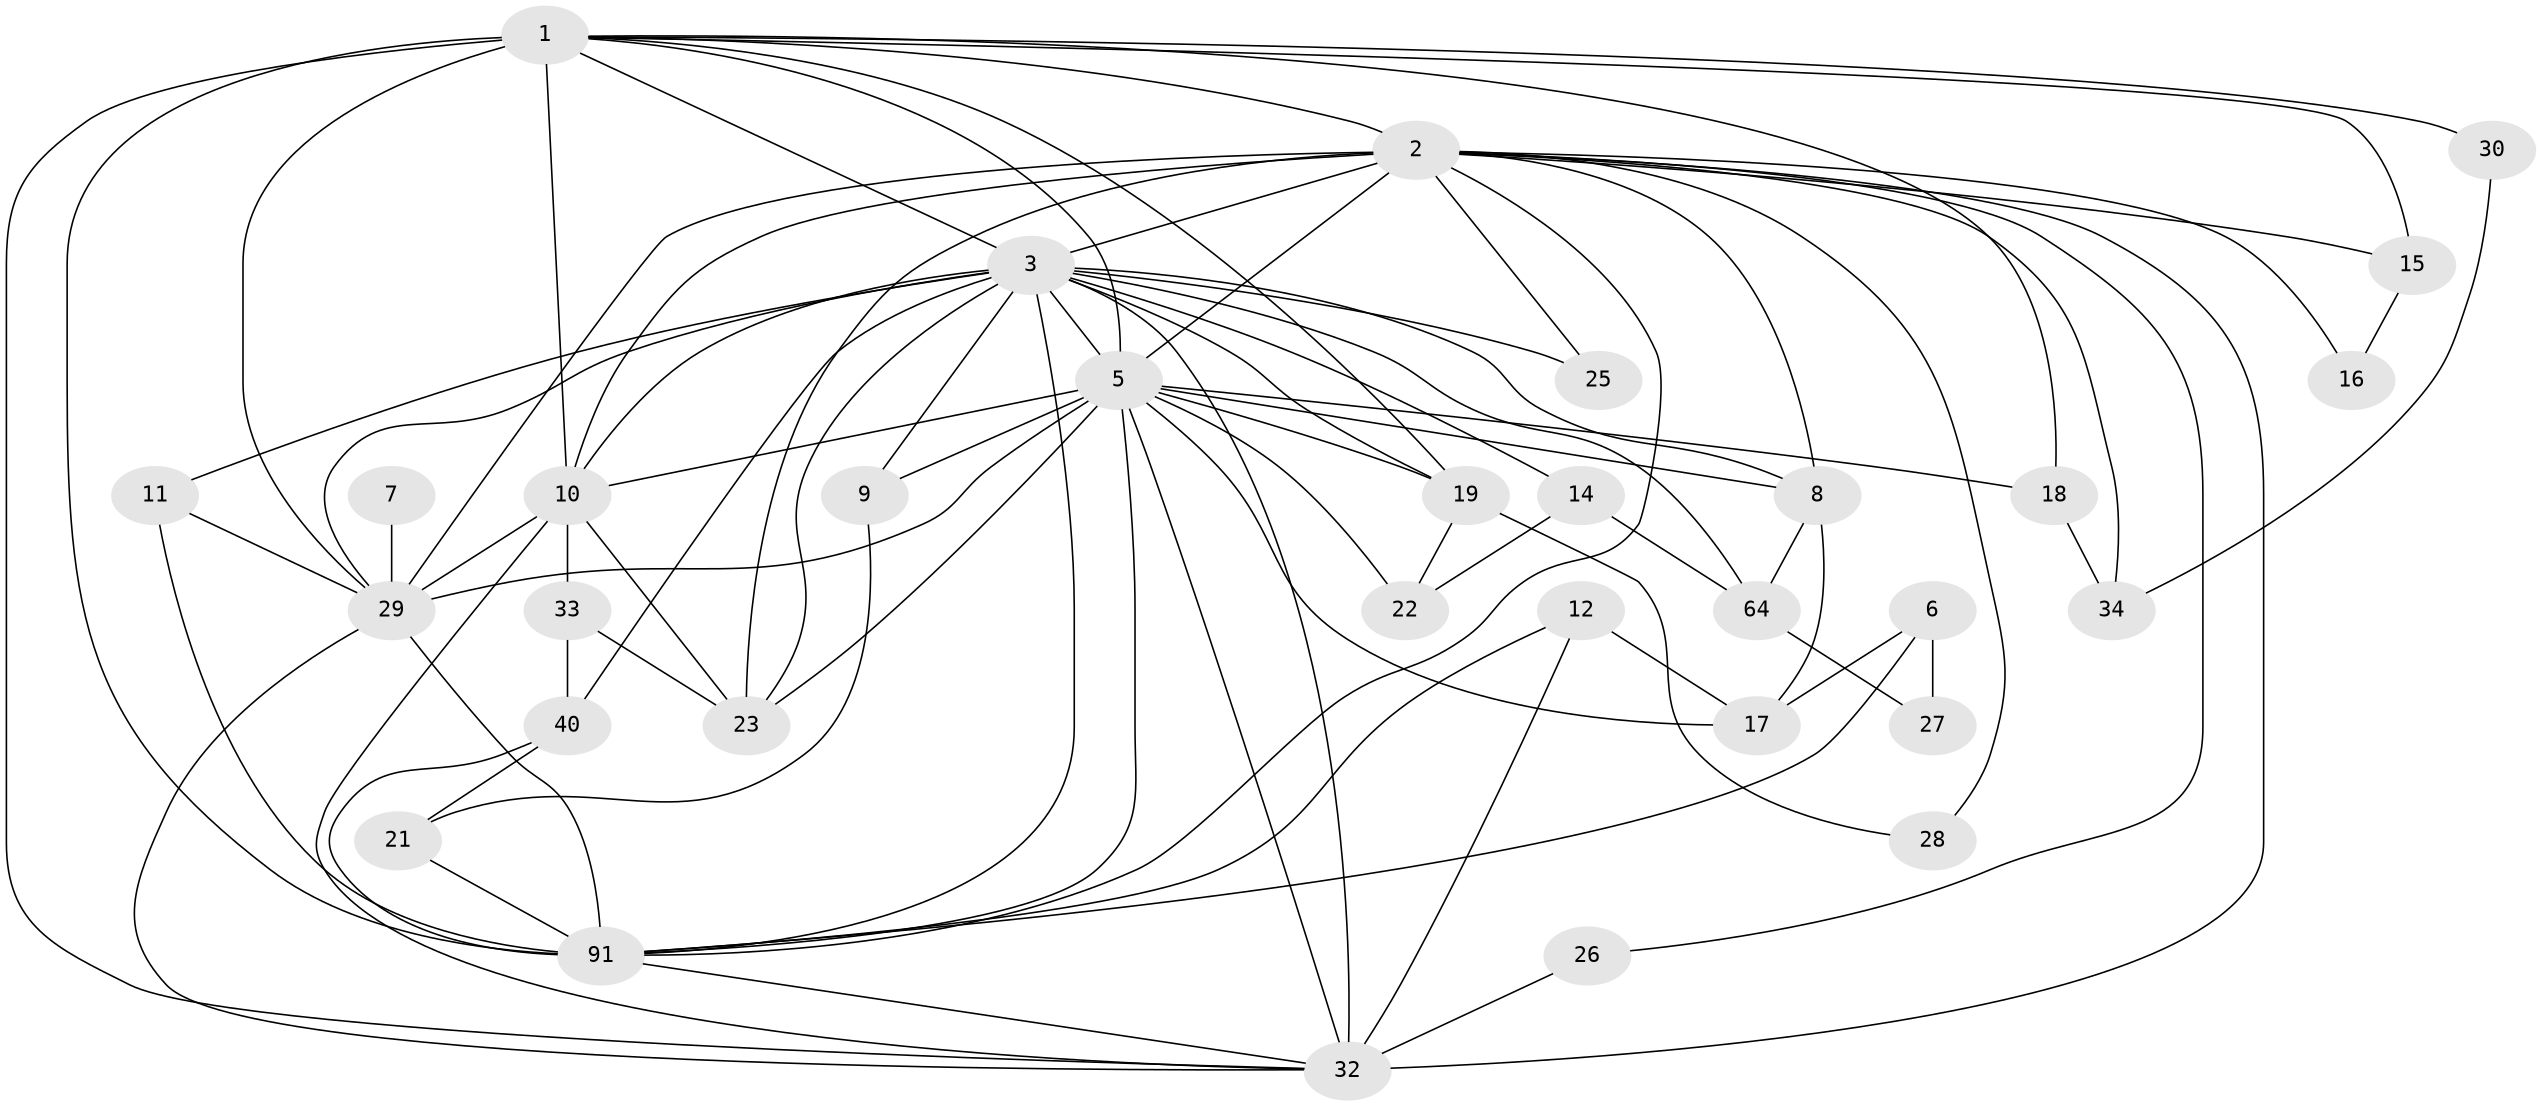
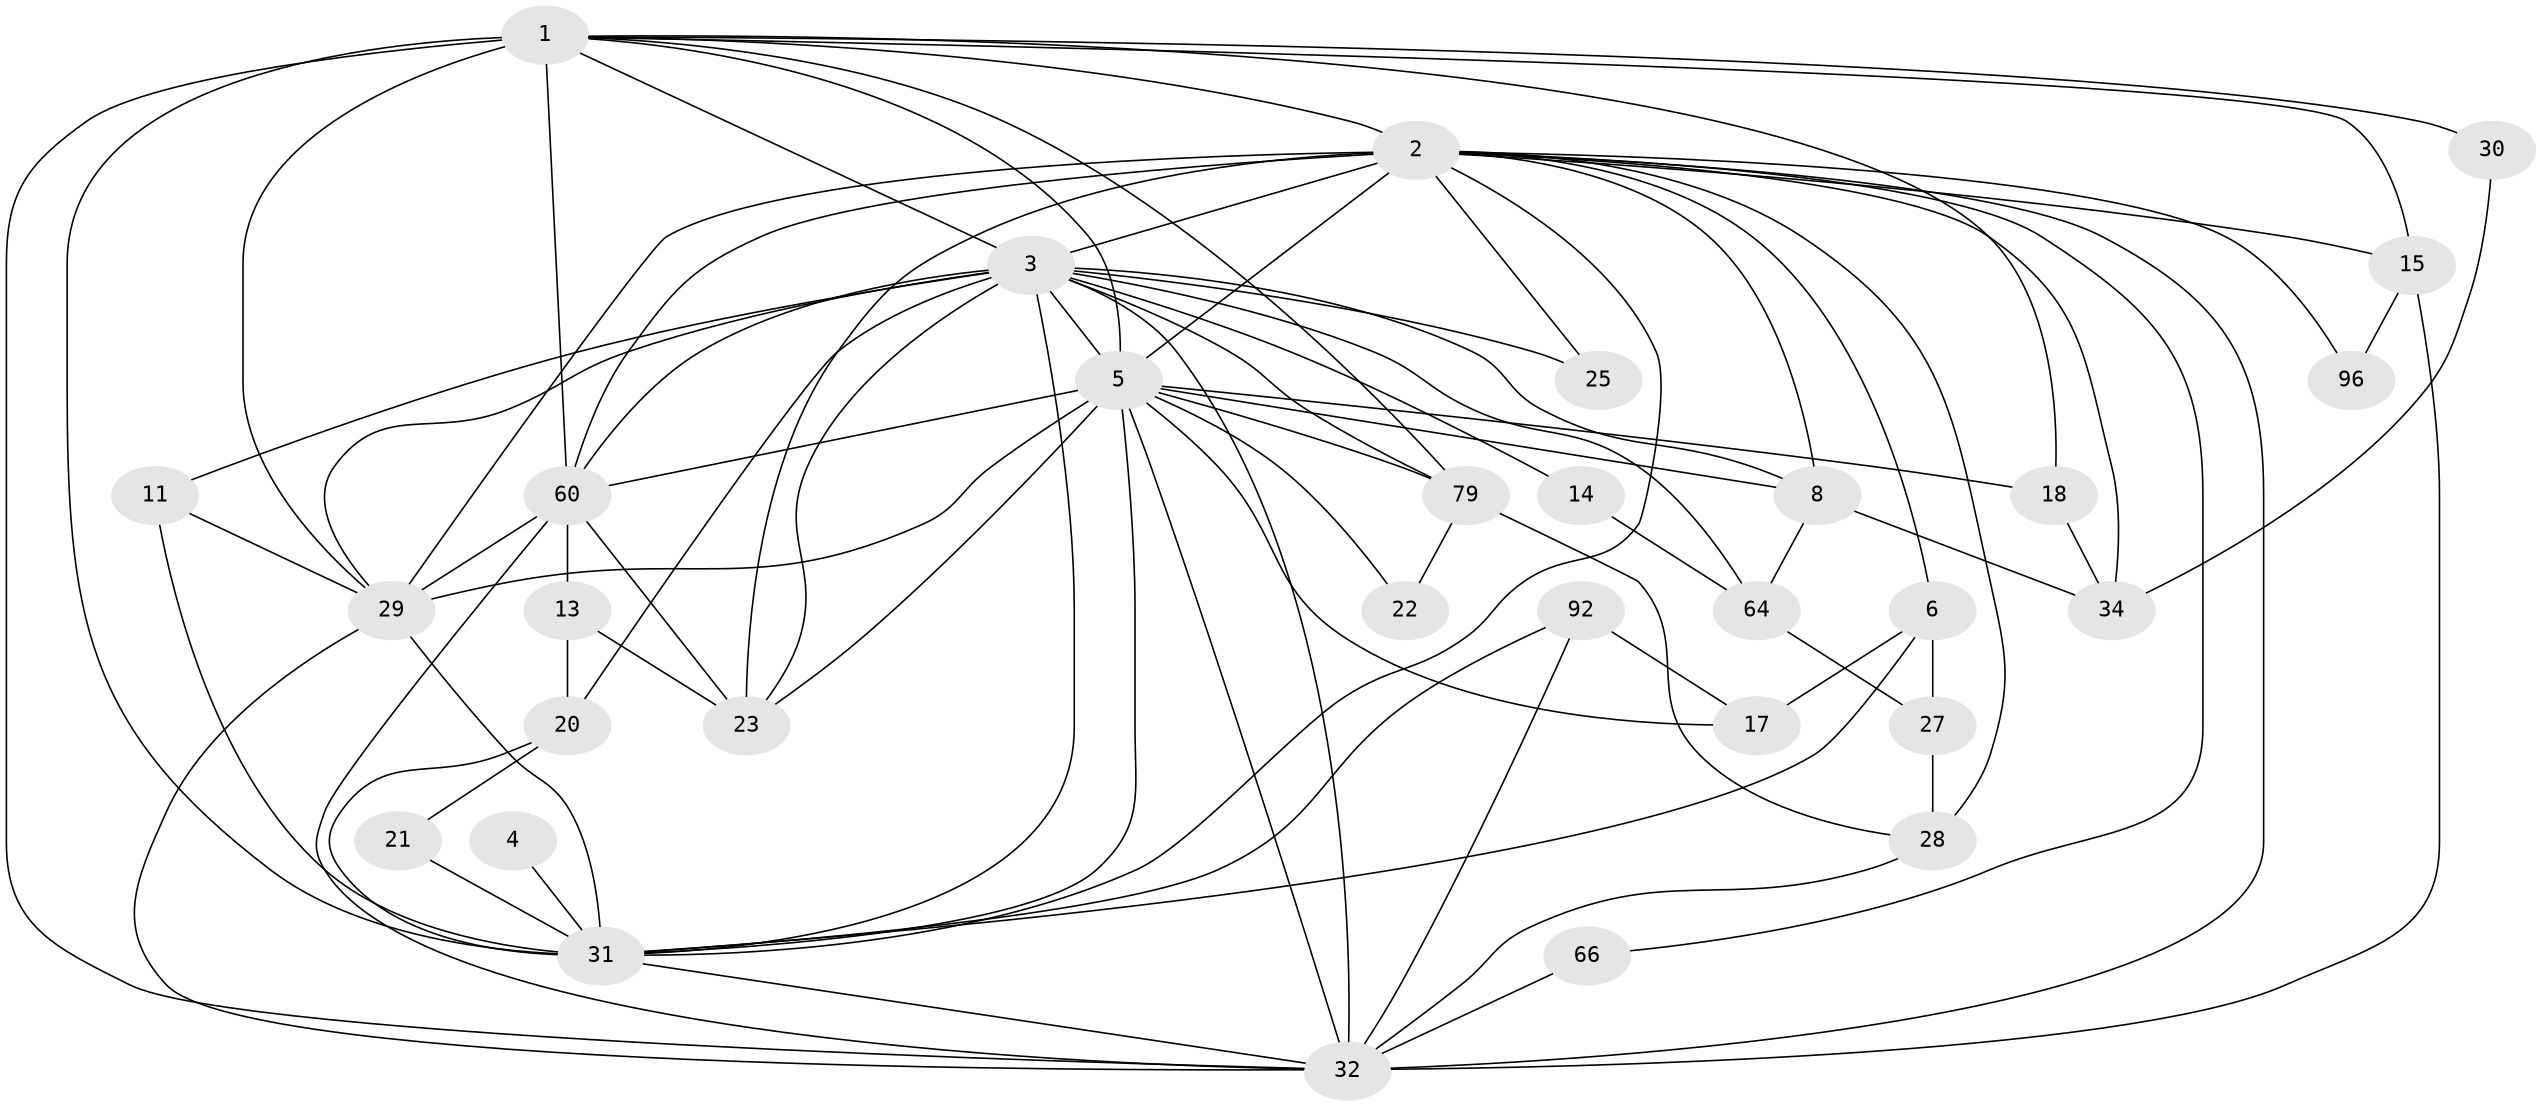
none -> (1784, 266)
(2352, 380) -> (2352, 380)
(392, 496) -> none
(568, 496) -> (568, 496)
(865, 496) -> none
(1466, 496) -> (1466, 496)
(1493, 553) -> none
(568, 611) -> (568, 611)
(1581, 611) -> (1581, 611)
(1820, 618) -> (1965, 553)
(568, 726) -> (568, 726)
none -> (1933, 783)
none -> (513, 841)
none -> (1615, 899)
(601, 956) -> (601, 956)
(1587, 956) -> (1587, 956)
none -> (2226, 1003)
